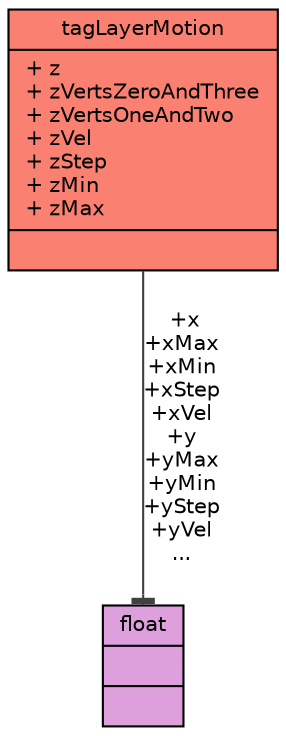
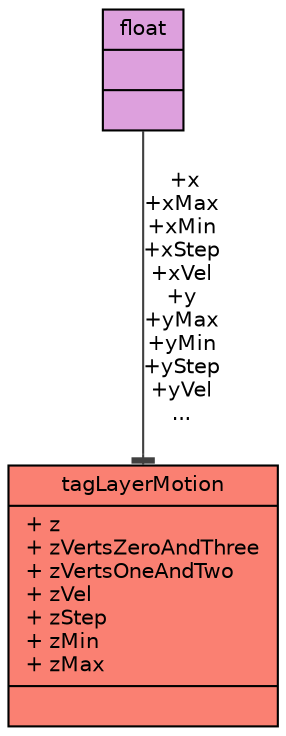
(143, 433) -> (143, 292)
